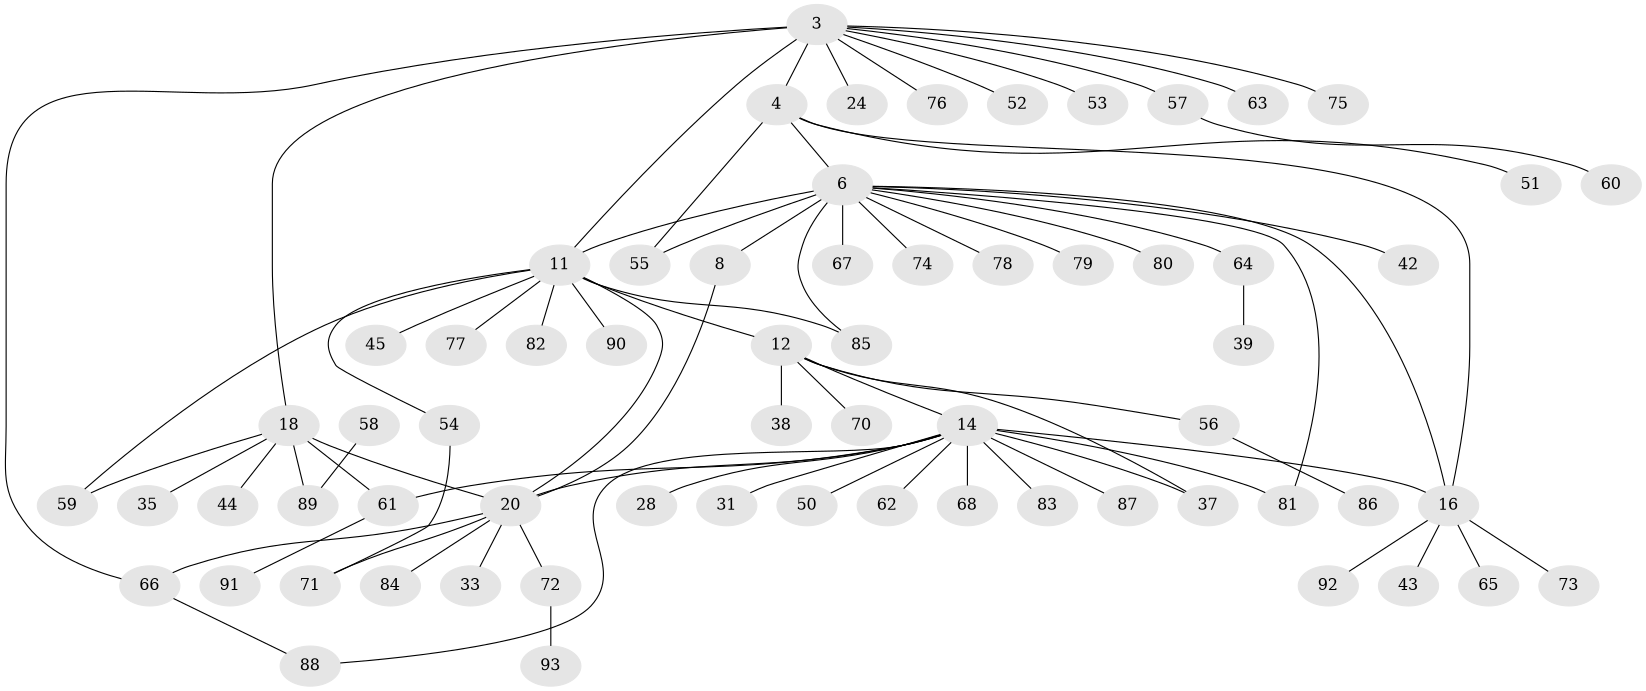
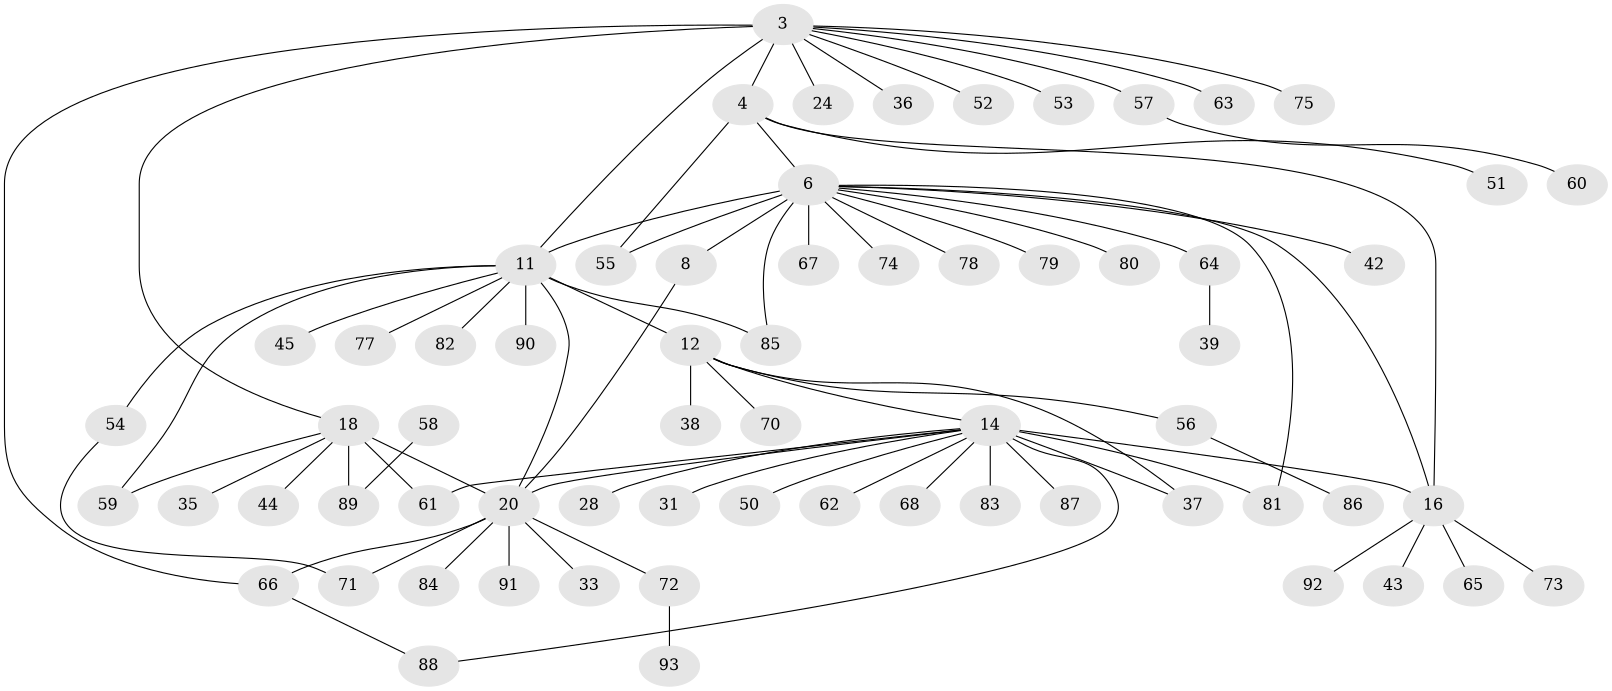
(937, 105) -> (903, 105)
(301, 550) -> (509, 546)
